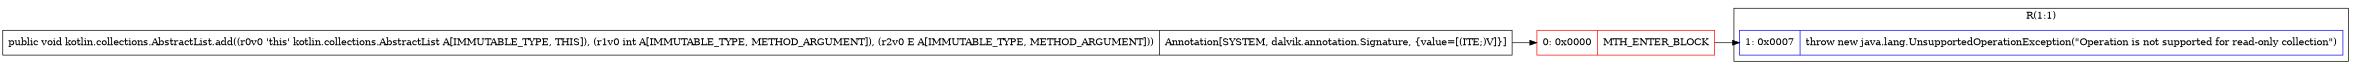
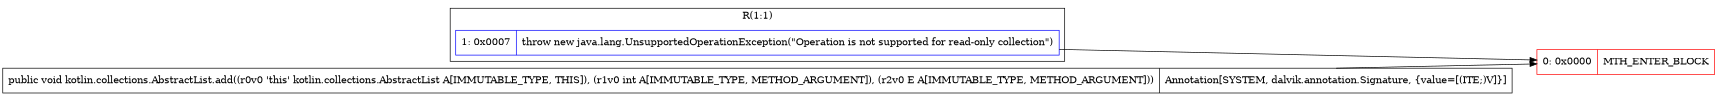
(1724, 43) -> (1295, 55)
